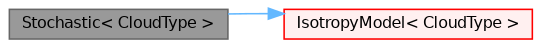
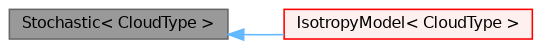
(248, 14) -> (264, 35)
